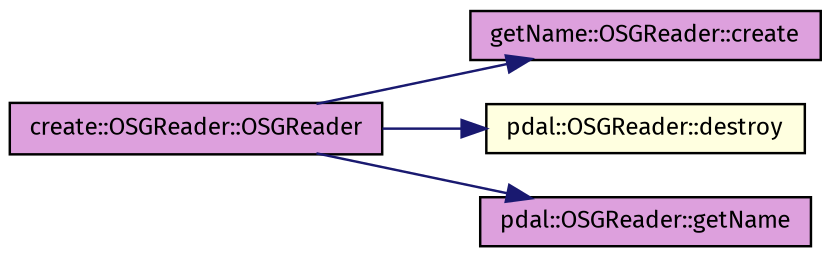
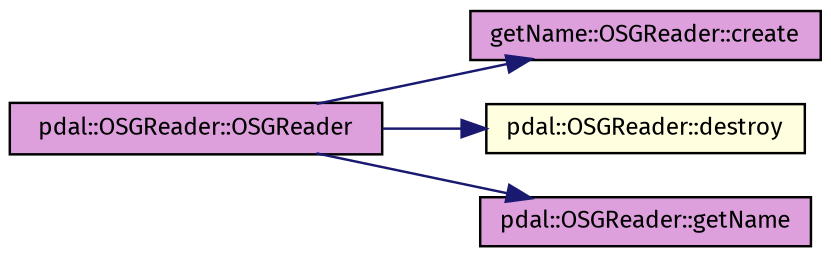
(196, 129) -> (196, 129)
